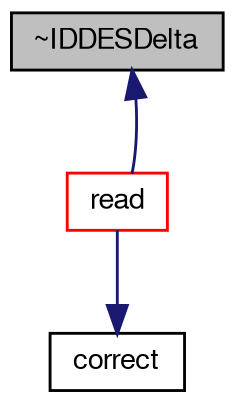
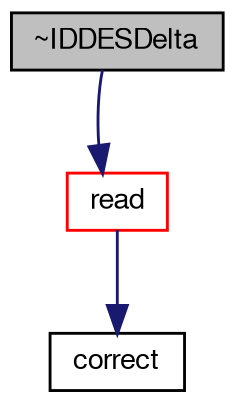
(136, 136) -> (98, 107)
